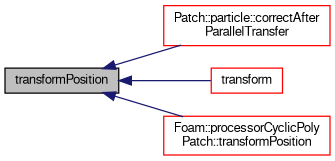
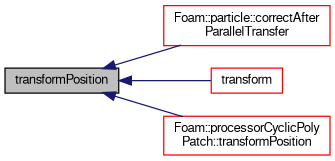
(247, 26) -> (247, 26)
